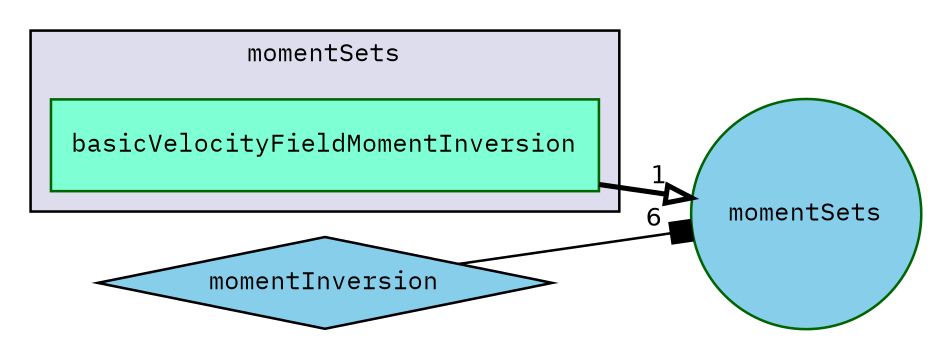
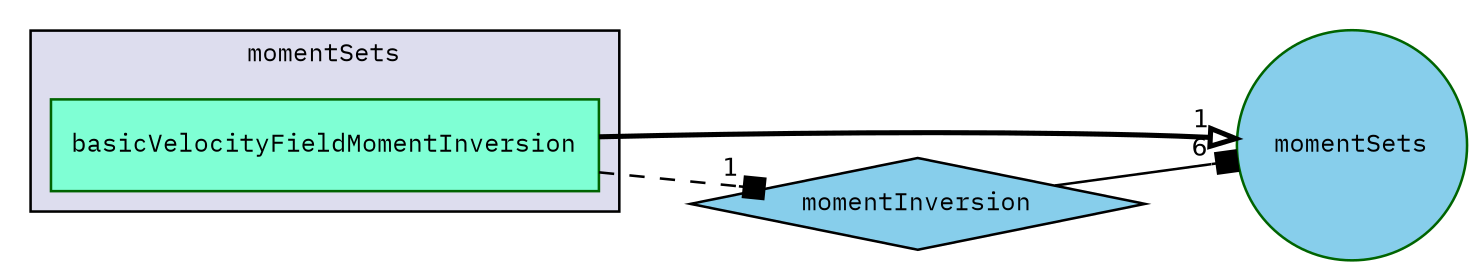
none -> (669, 179)
